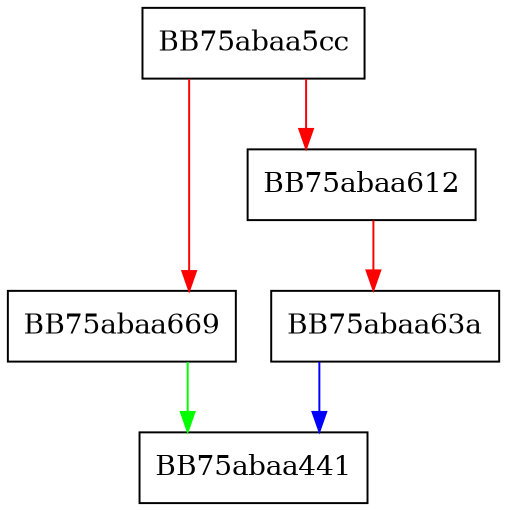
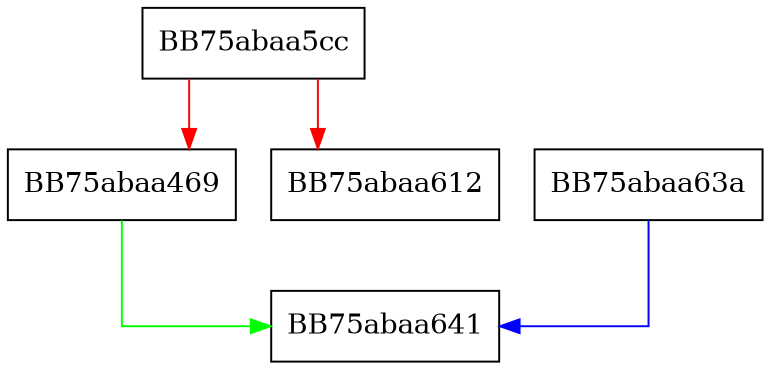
(373, 245) -> none
(122, 326) -> (122, 185)
(254, 468) -> (385, 326)
